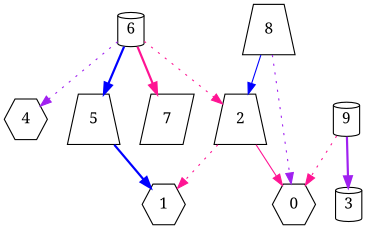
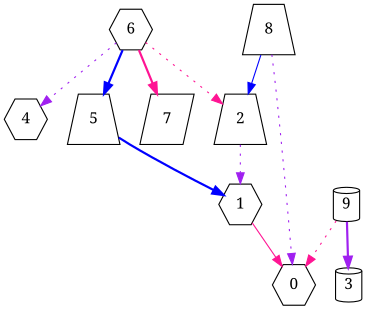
(131, 30) -> (131, 30)
(266, 161) -> (264, 240)
(201, 162) -> (240, 159)
